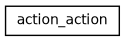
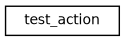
(62, 21) -> (62, 21)
